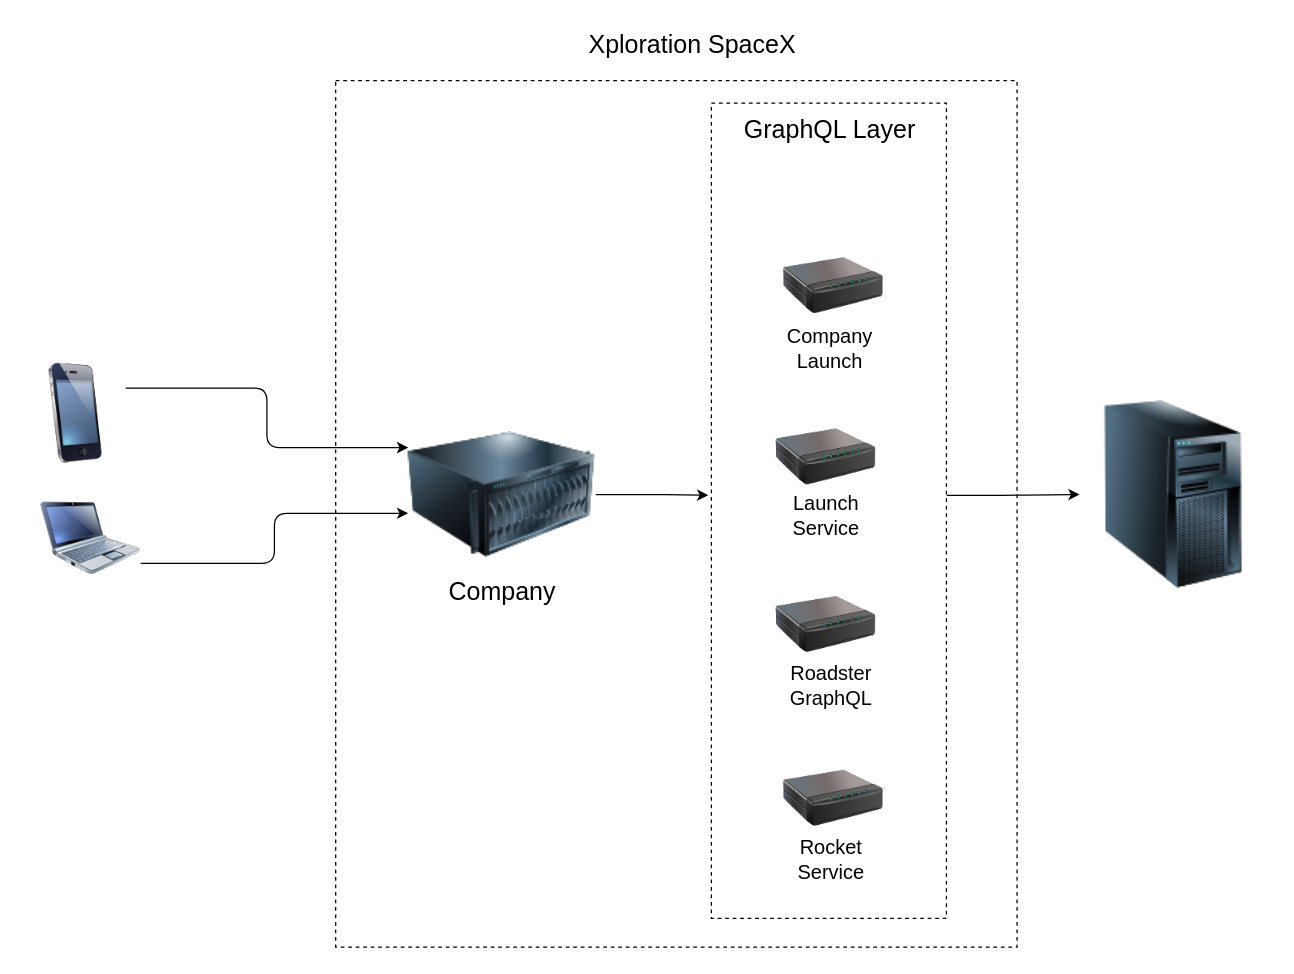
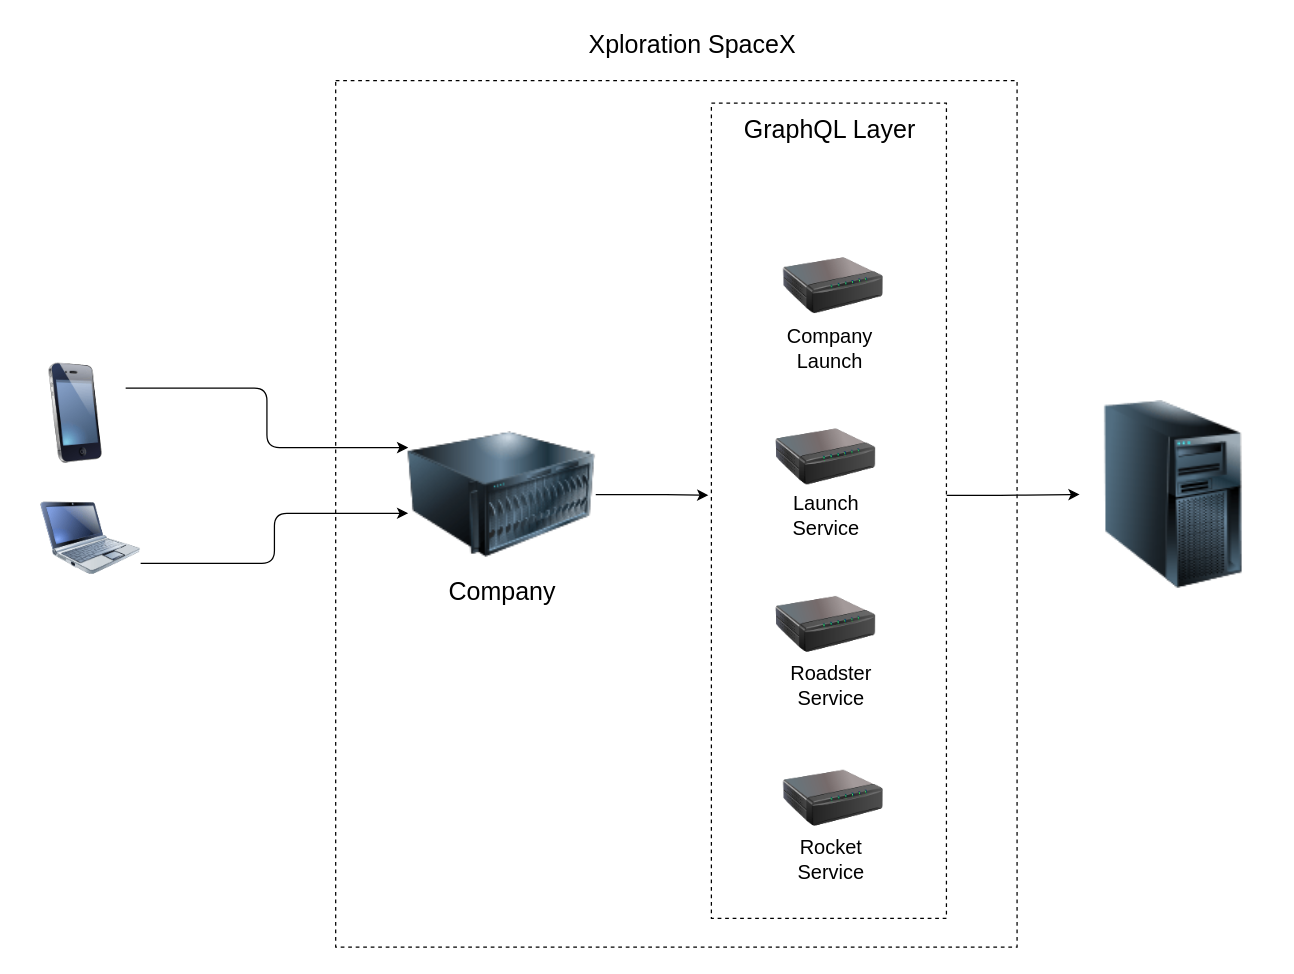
(831, 686) -> (831, 686)
